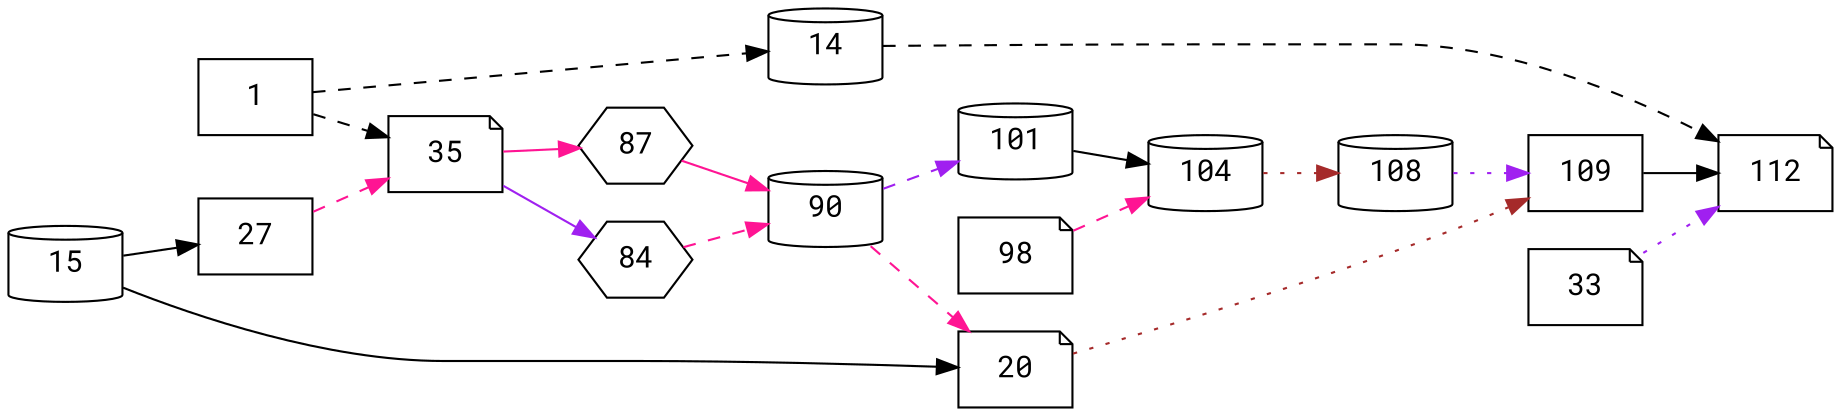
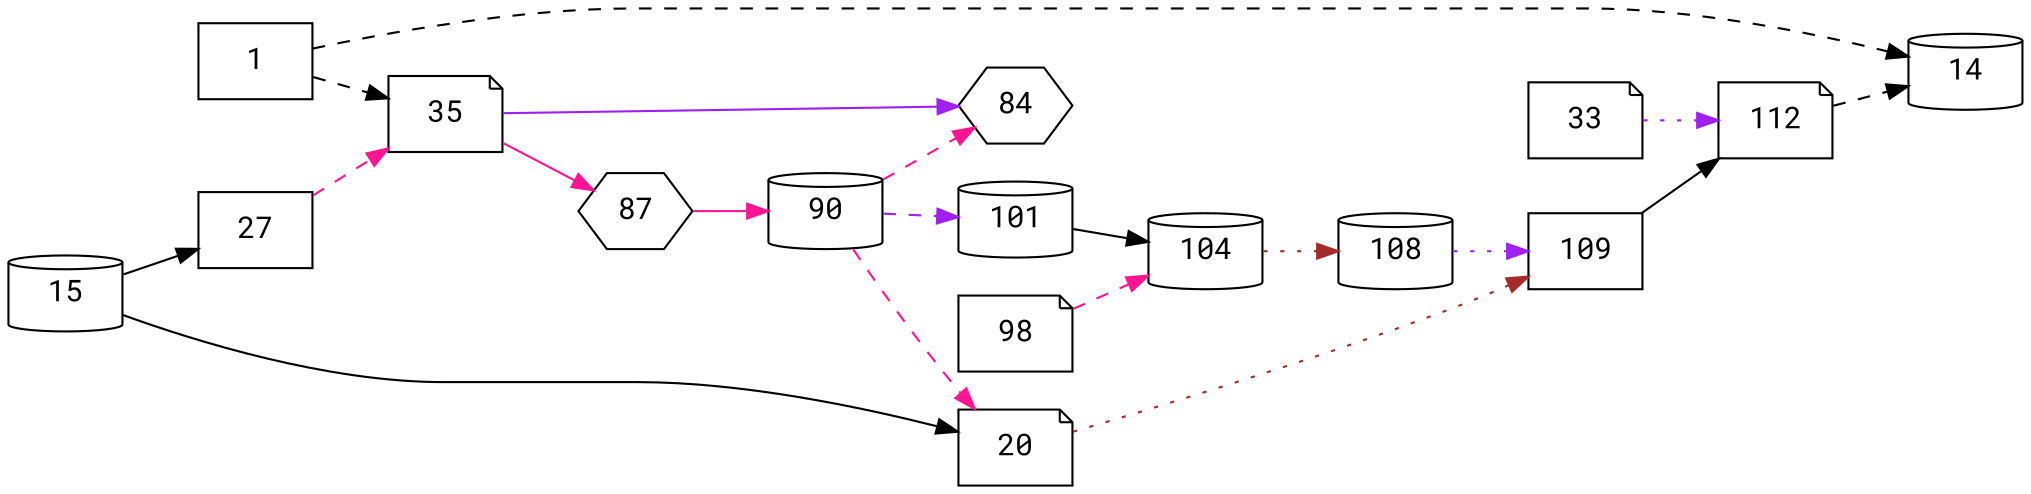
(1299, 44) -> (1860, 99)
(715, 238) -> (920, 159)
